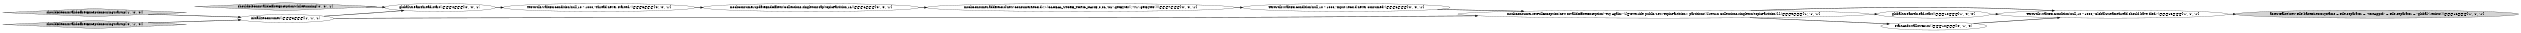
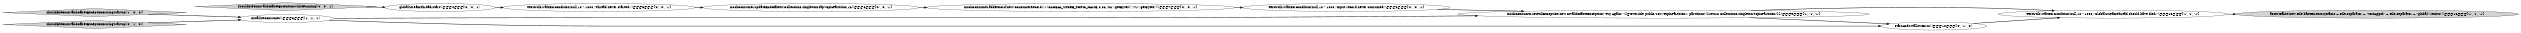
(363, 14) -> (1104, 26)
(1934, 14) -> none
